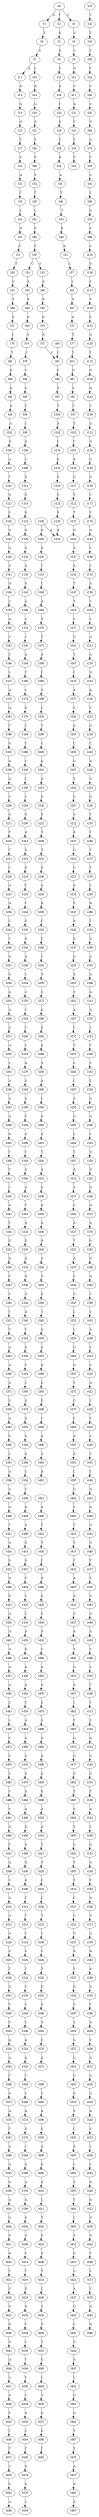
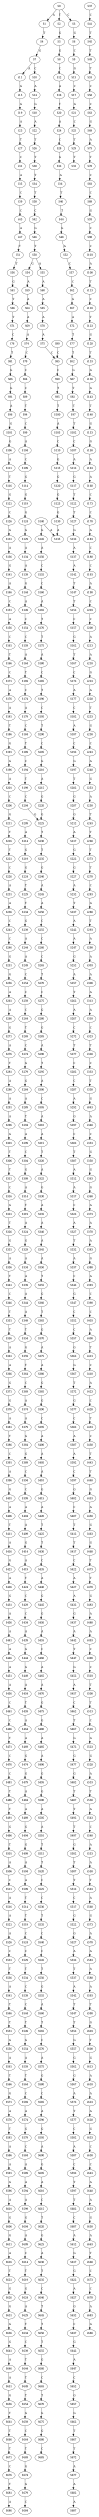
(25, 814) -> (32, 814)
none -> (41, 1488)
none -> (41, 2075)
